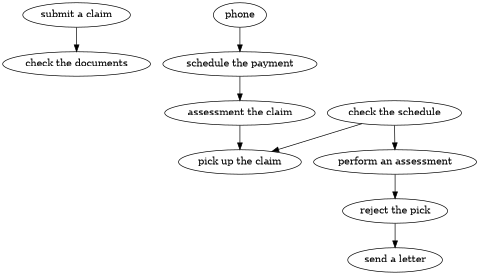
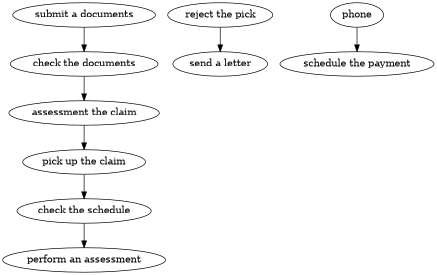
(77, 15) -> (84, 15)
(240, 85) -> (84, 85)
(320, 137) -> (84, 183)
(395, 183) -> none
